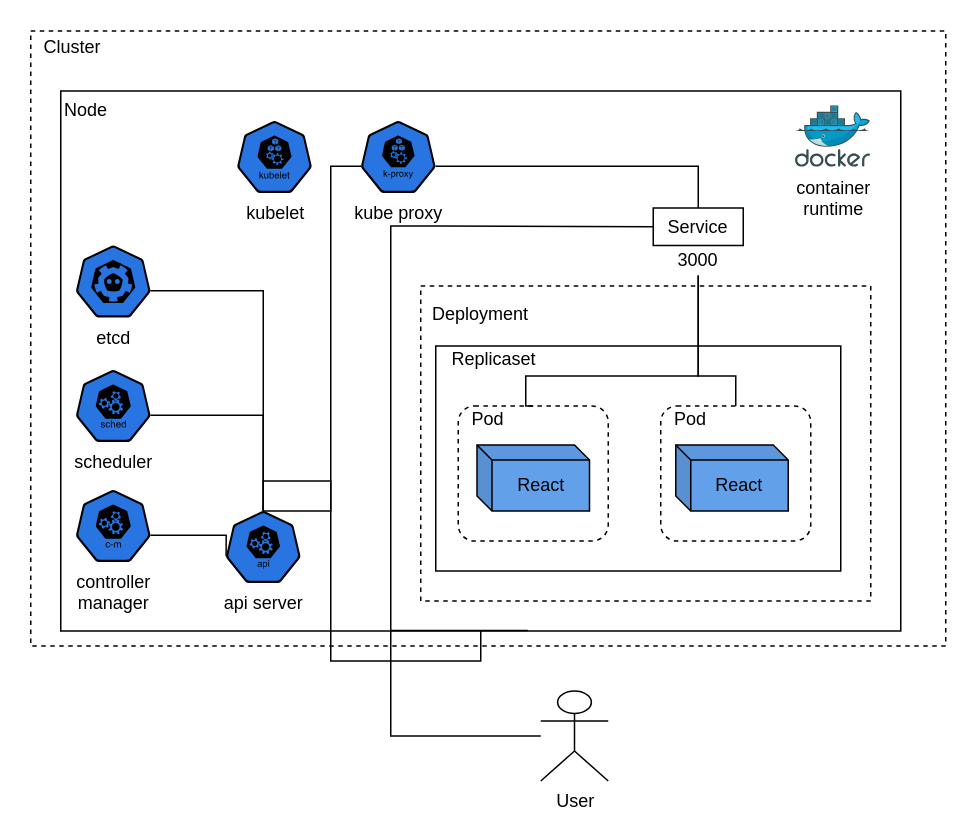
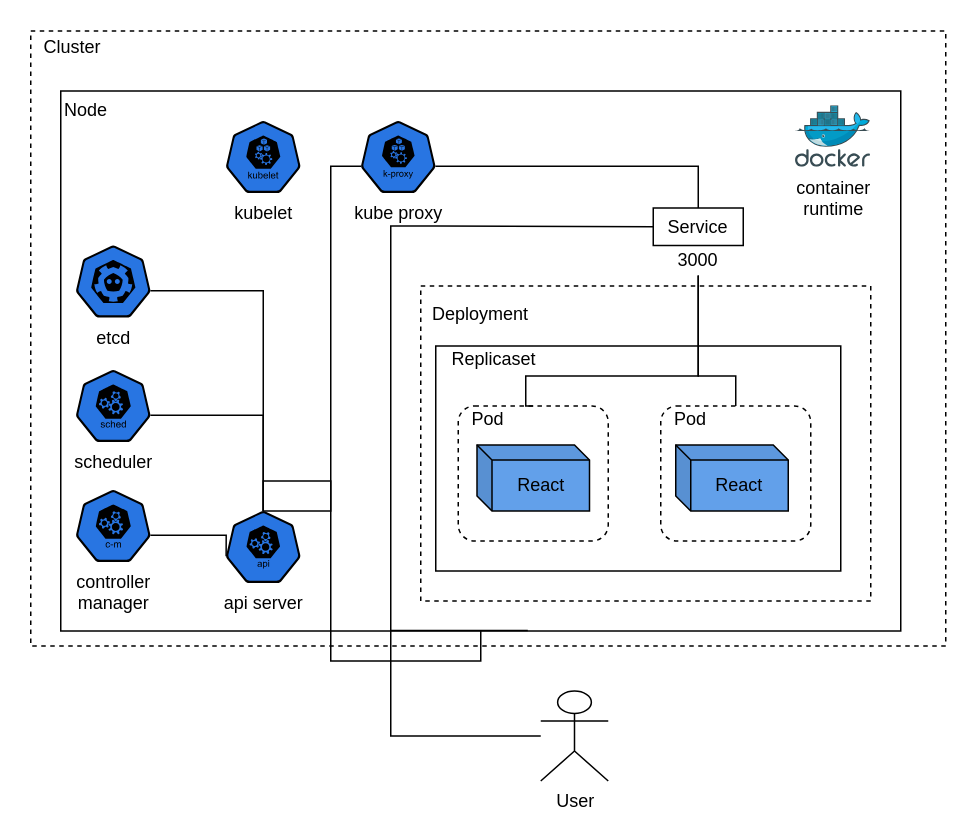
(275, 157) -> (263, 157)
